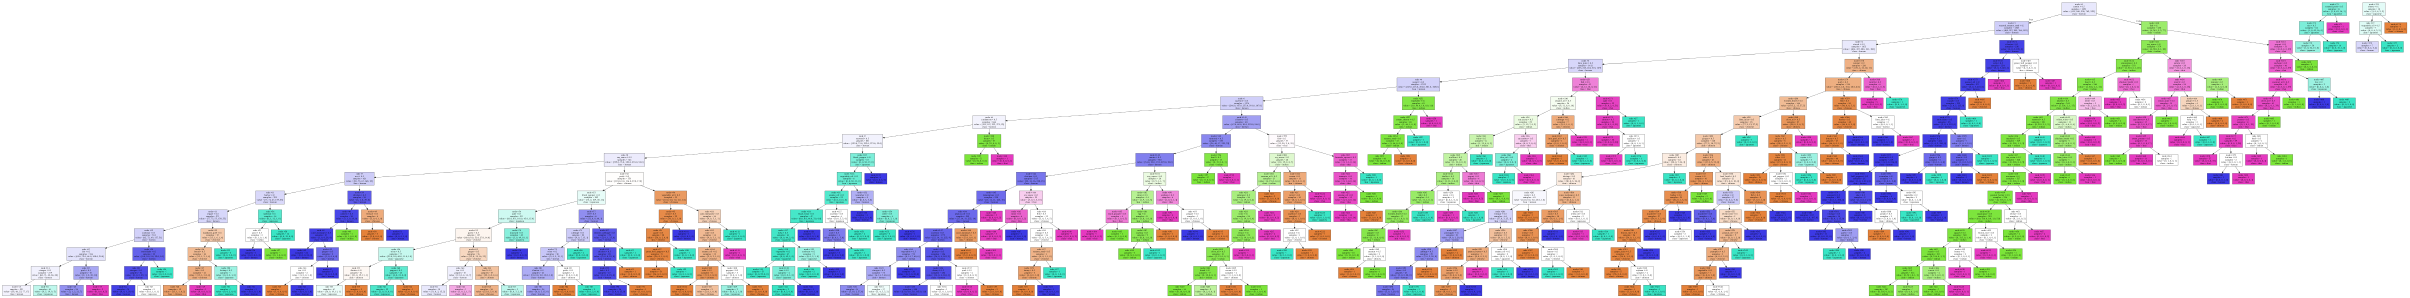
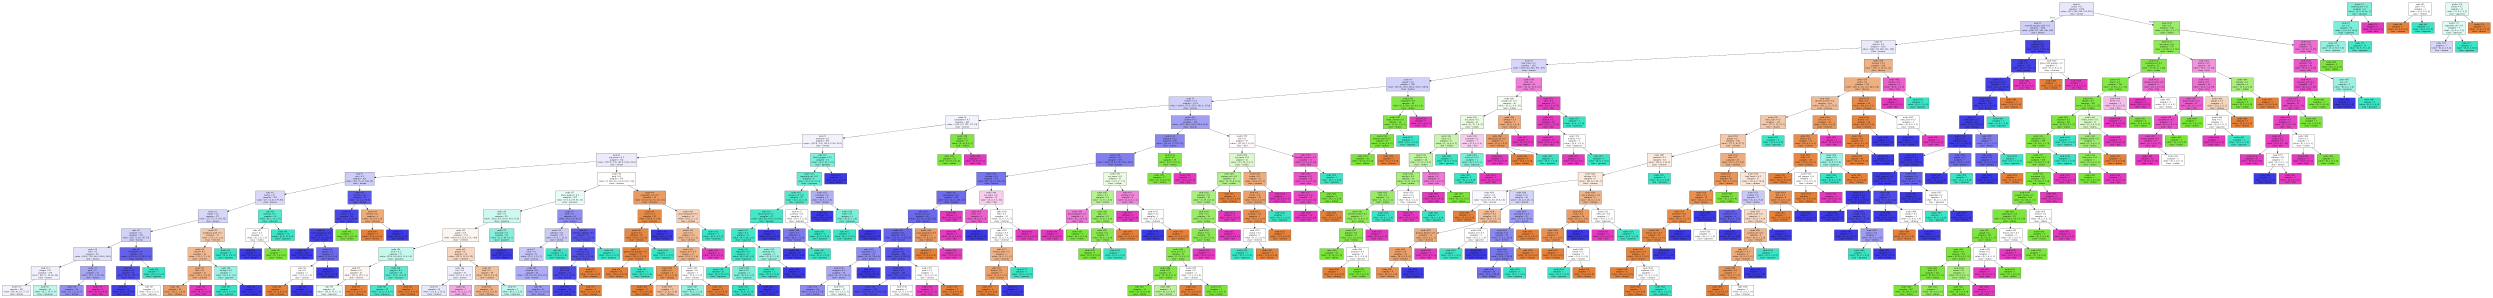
(1529, 150) -> (1497, 150)
(2128, 151) -> (2171, 131)
(1516, 207) -> (1490, 206)
(560, 263) -> none
